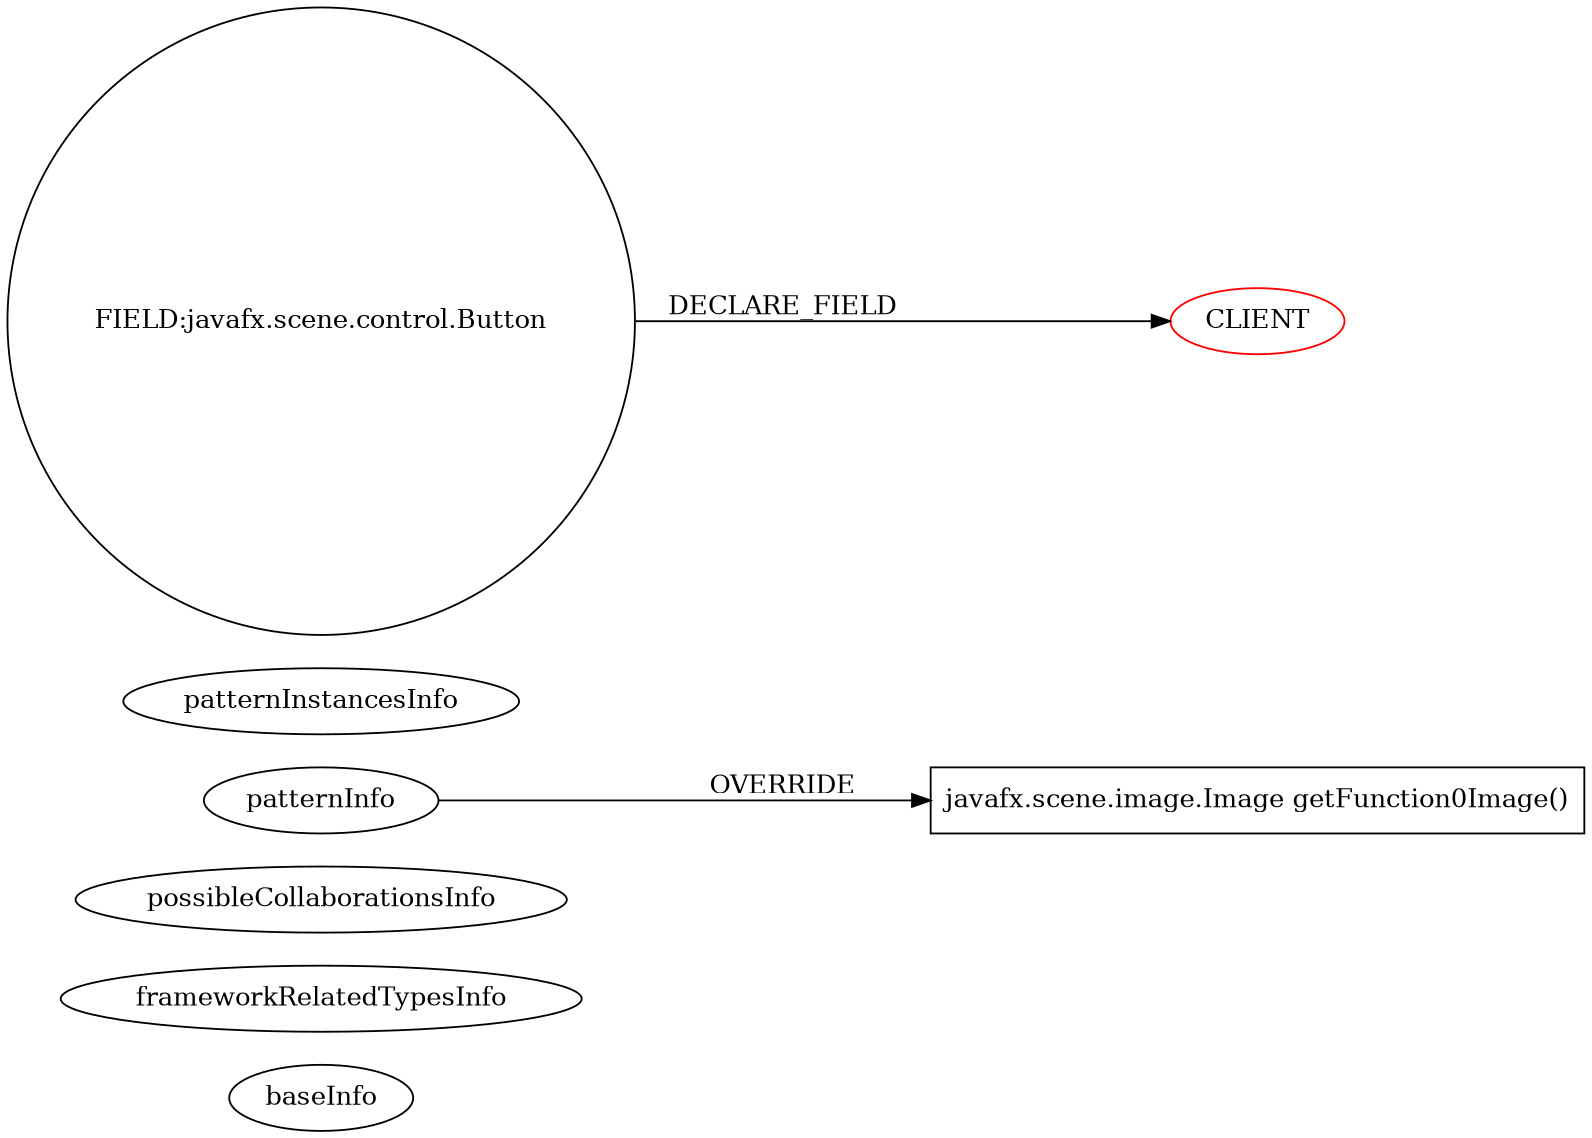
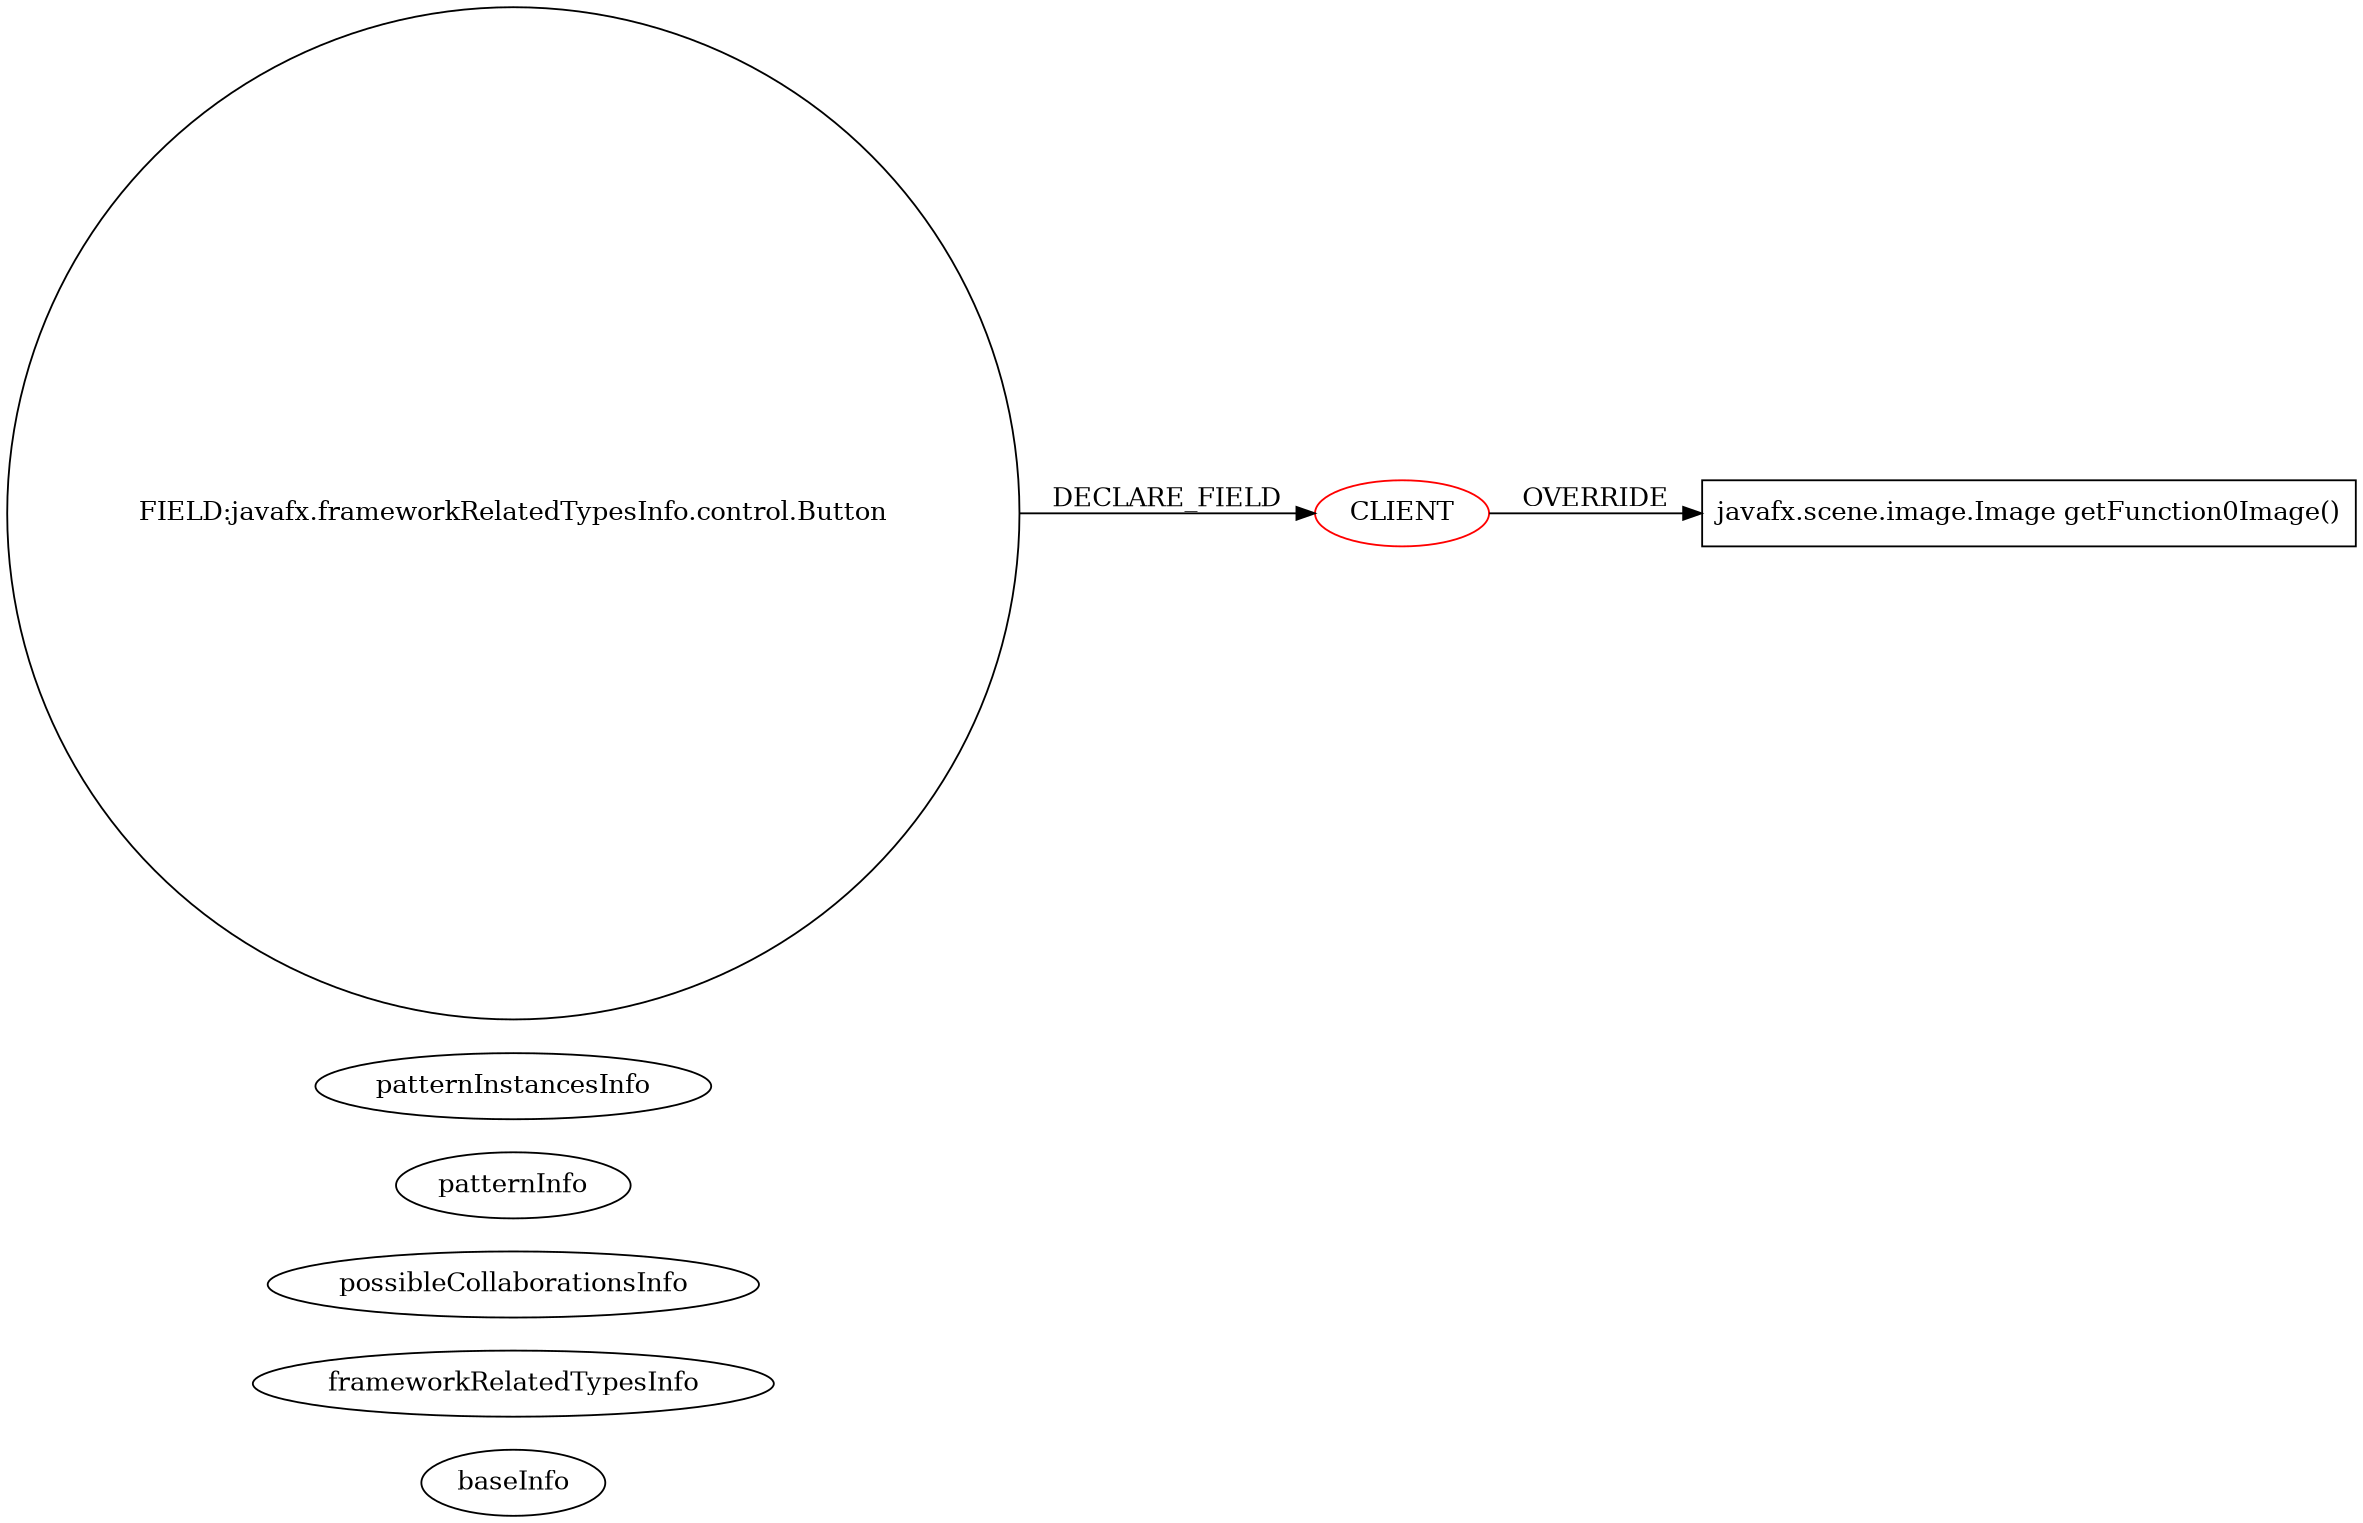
(321, 321) -> (513, 513)
(675, 800) -> (1586, 513)
